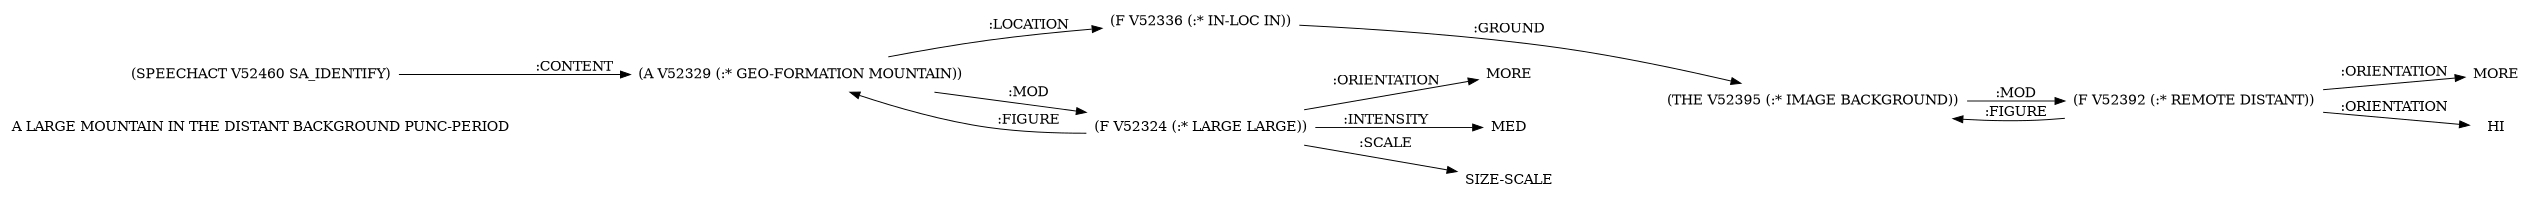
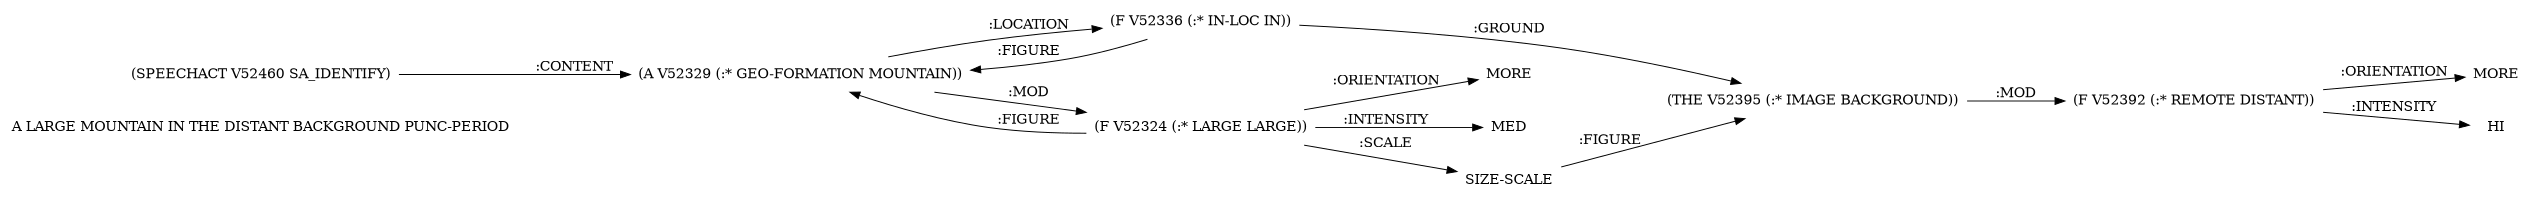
none -> (1065, 59)
(2394, 107) -> (2394, 107)
(2014, 121) -> (1648, 144)
